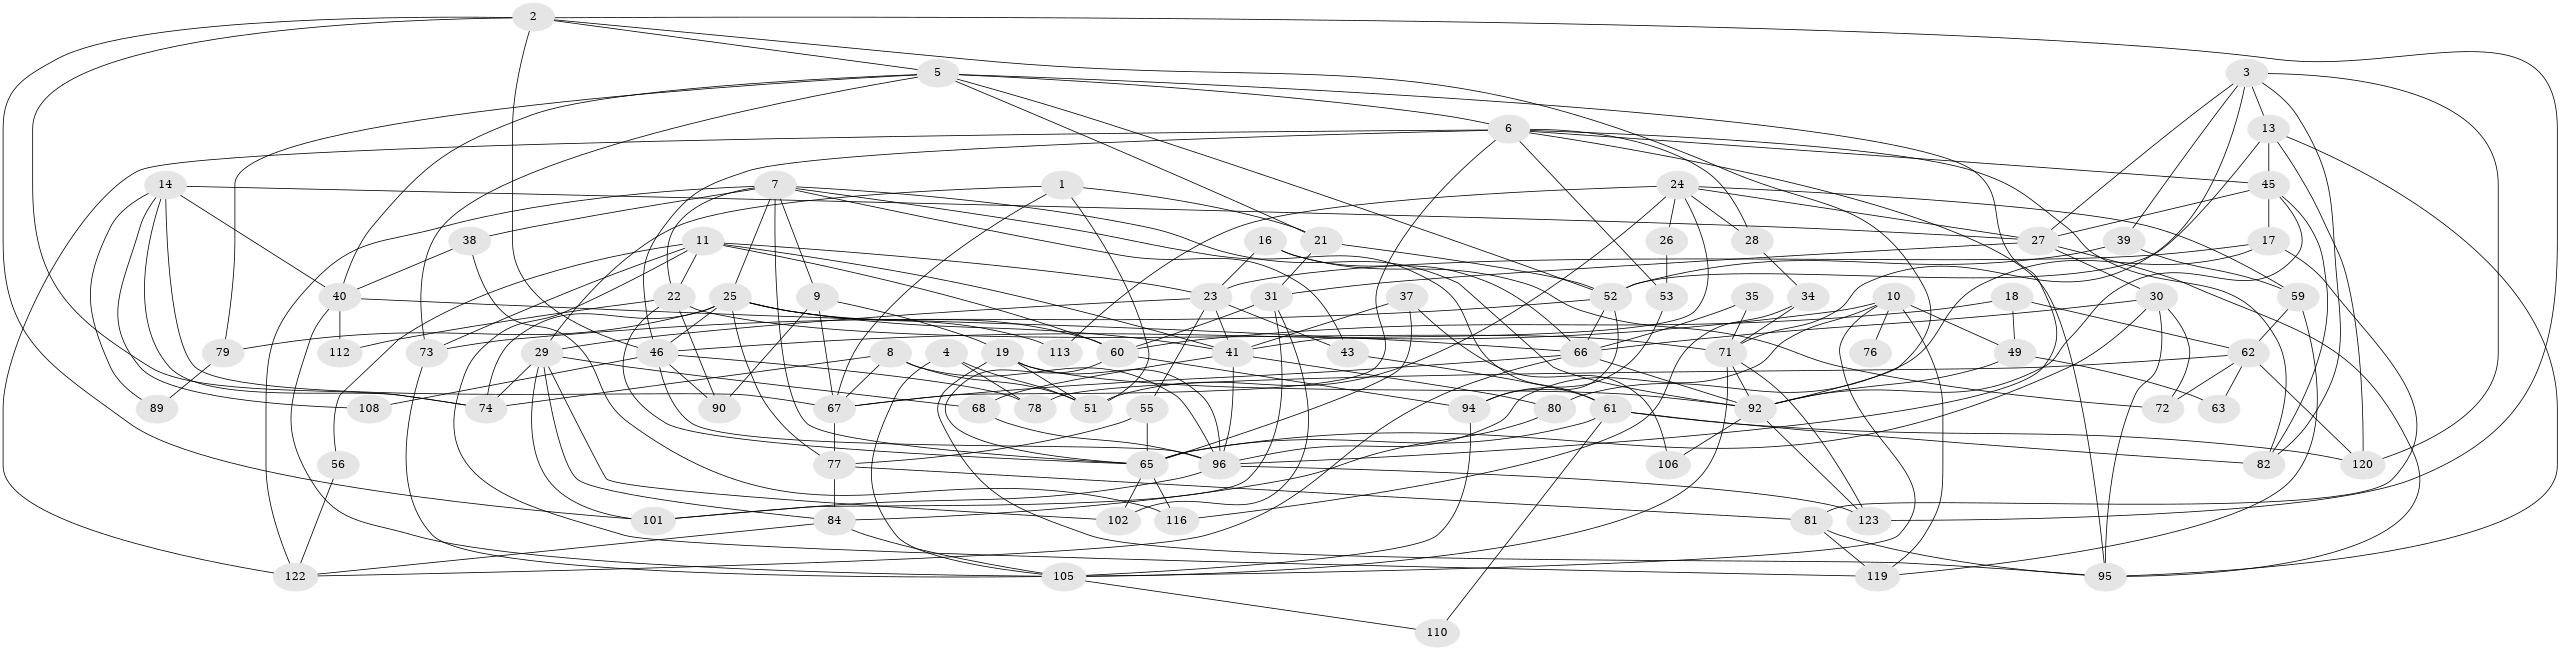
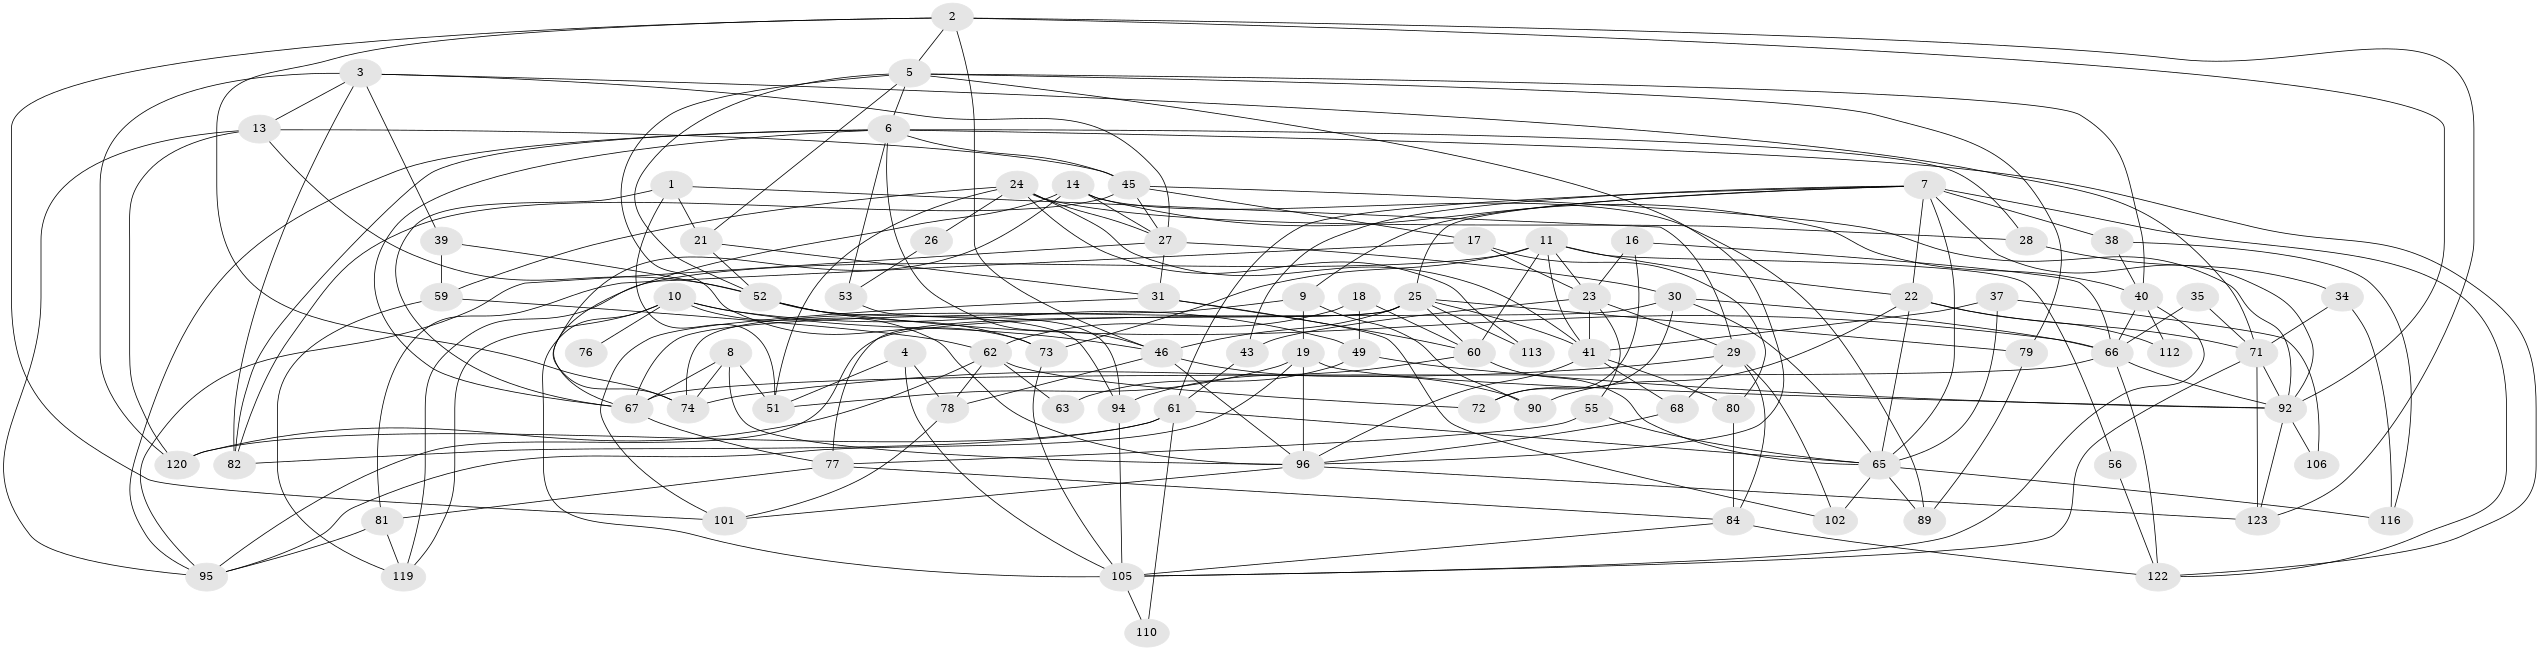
(369, 409) -> none
(543, 470) -> (849, 485)
none -> (1902, 493)
